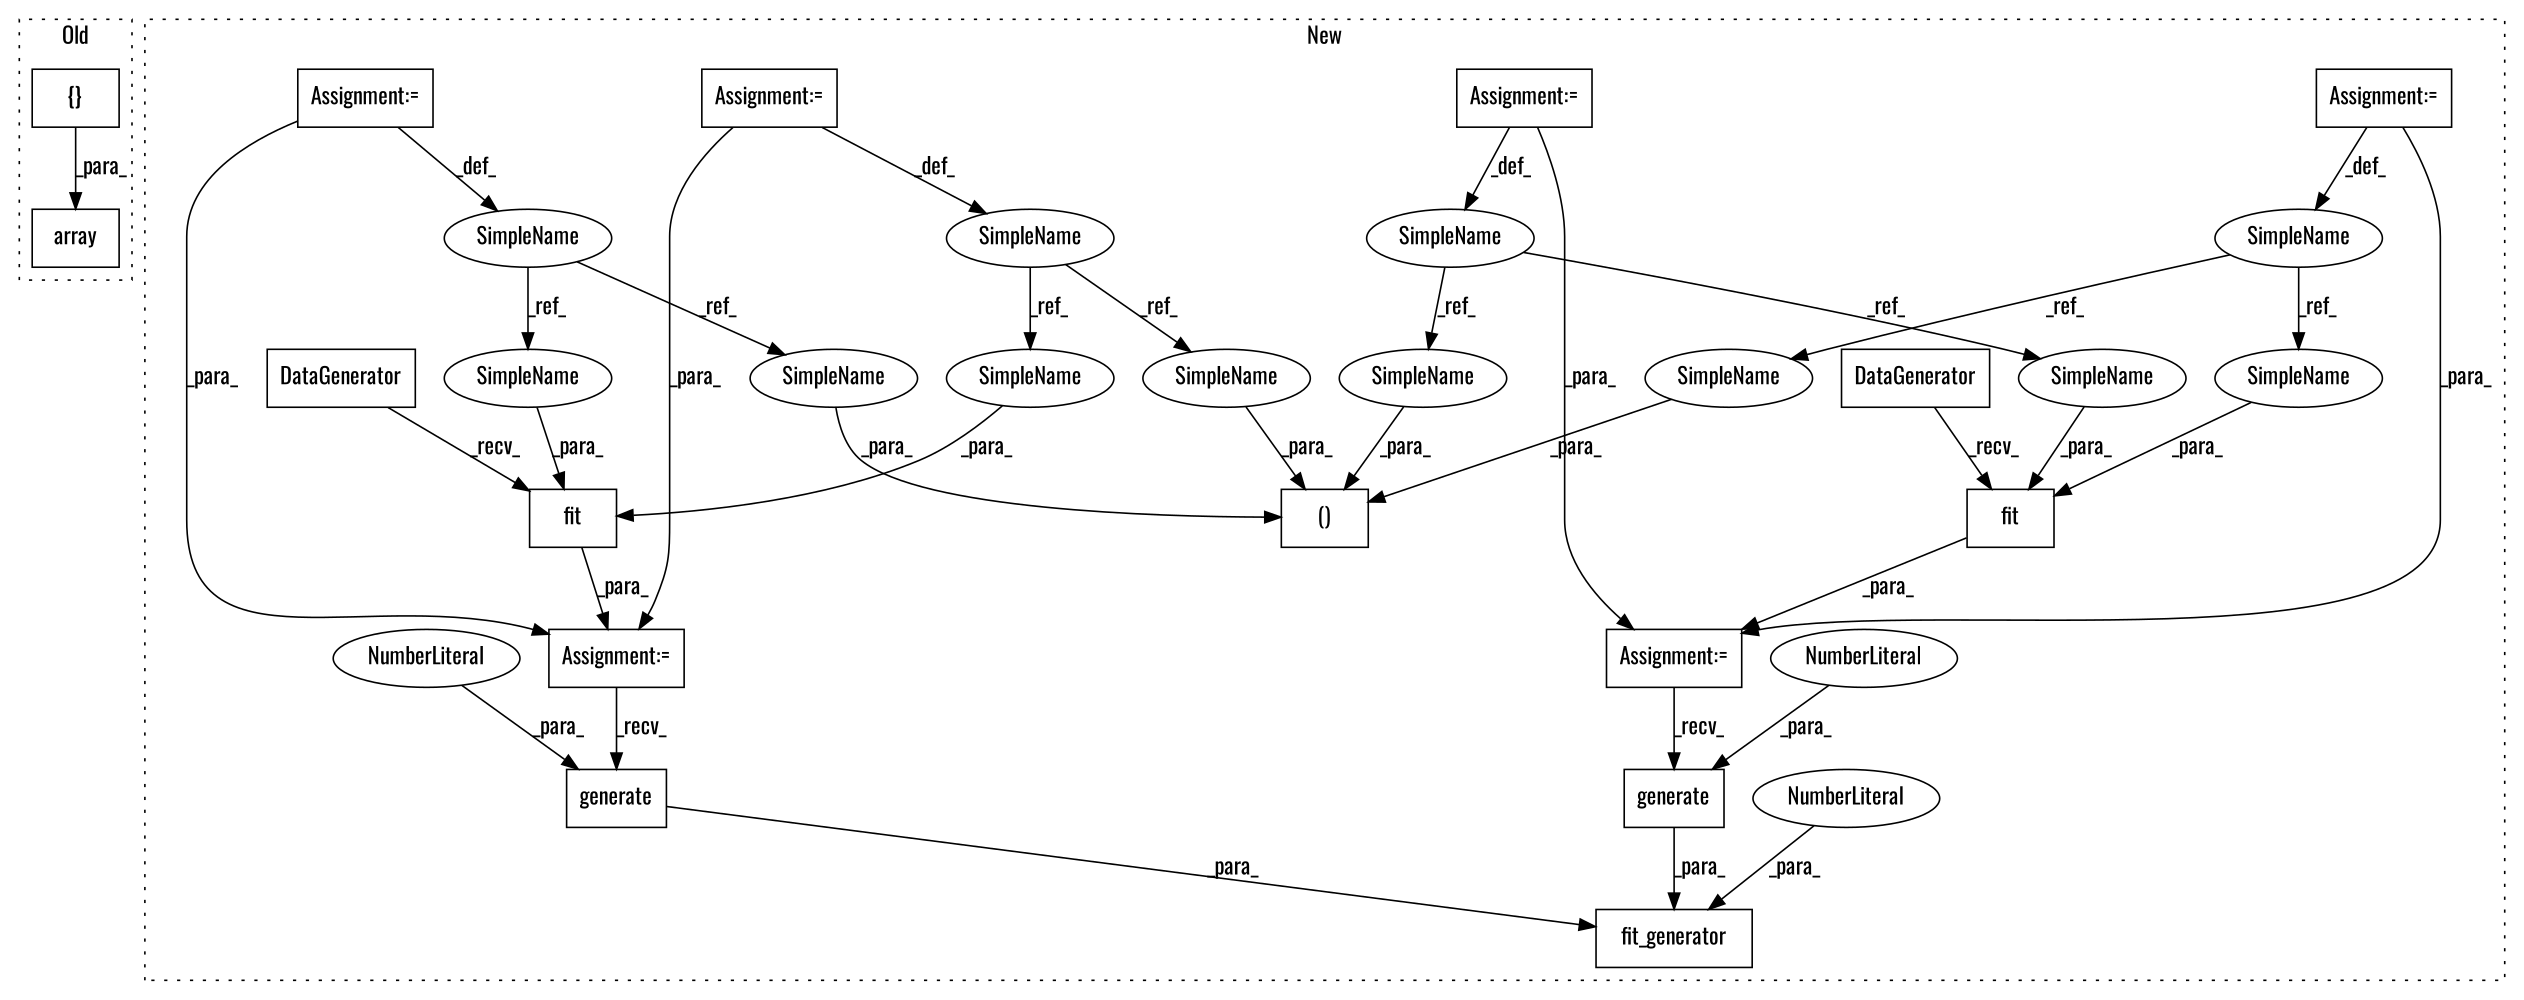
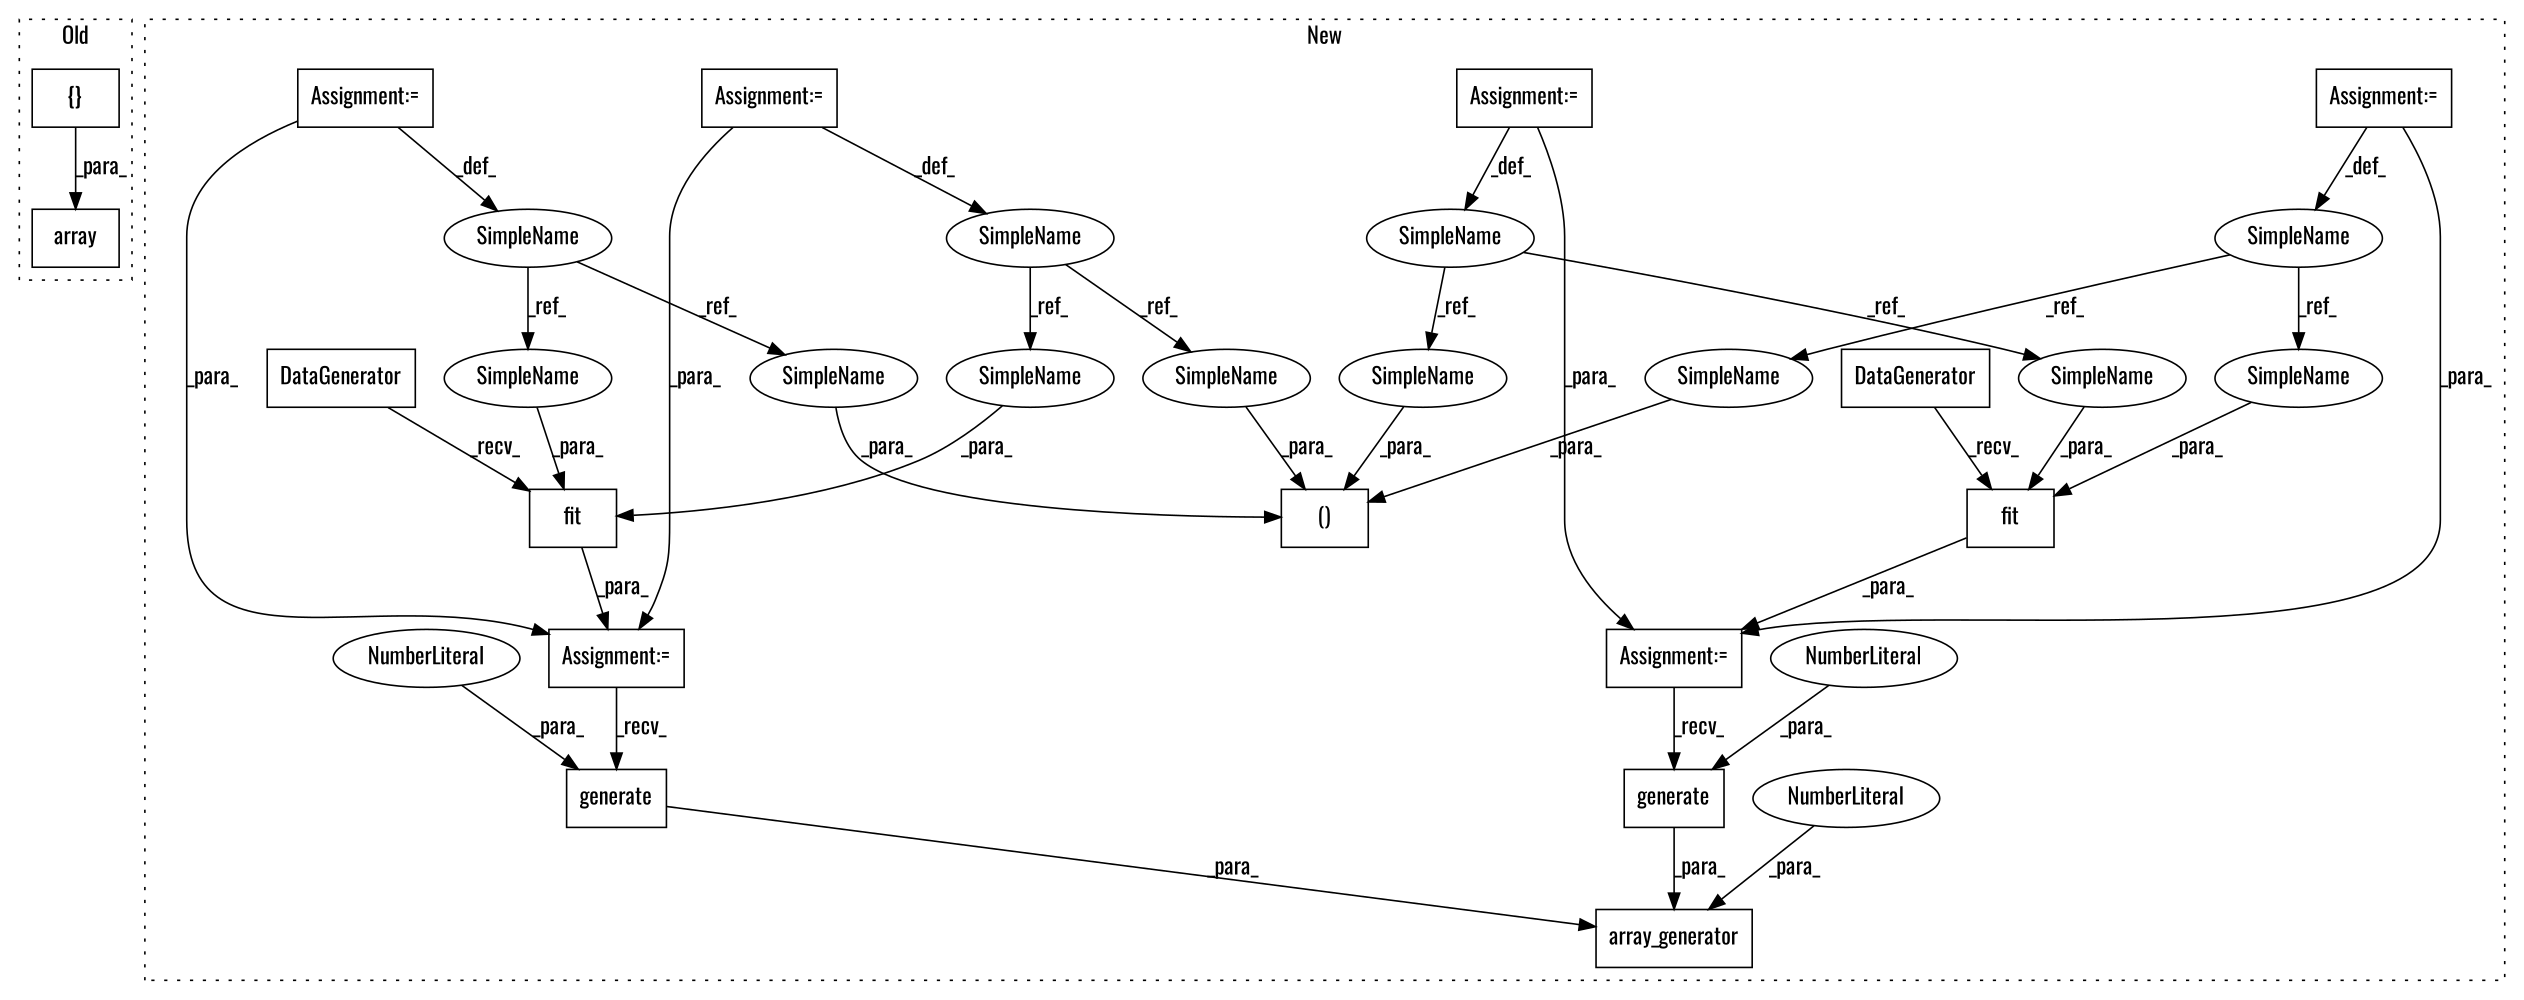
(1674, 938) -> (1674, 938)
